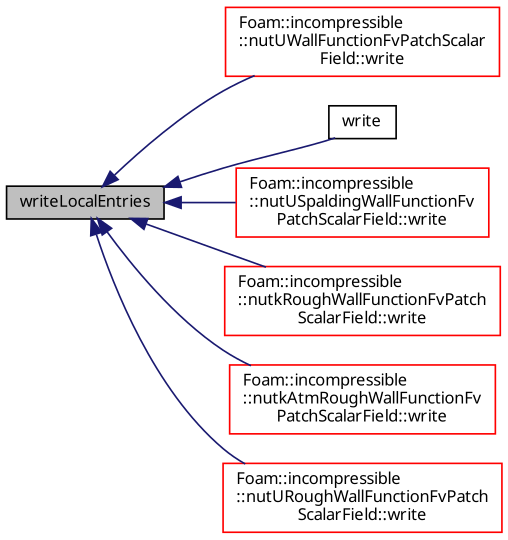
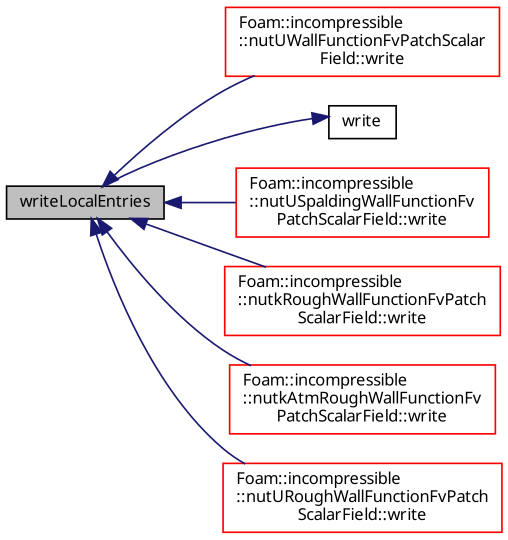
(257, 159) -> (205, 144)
